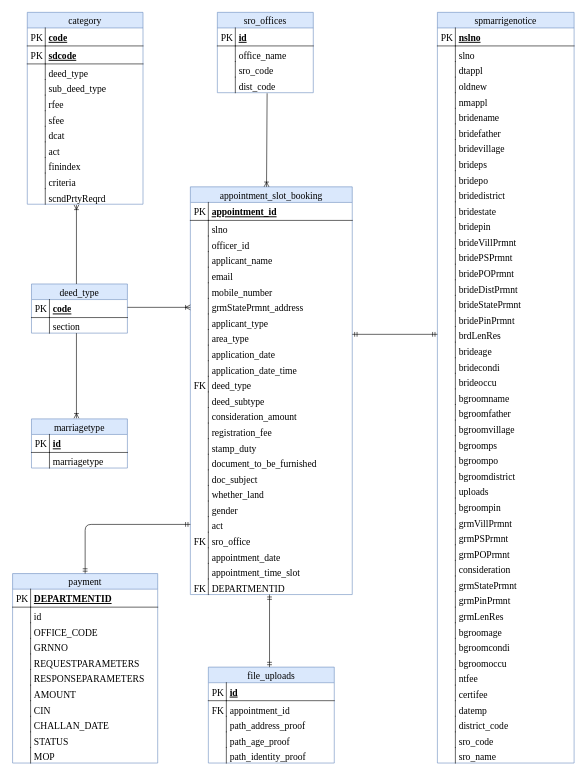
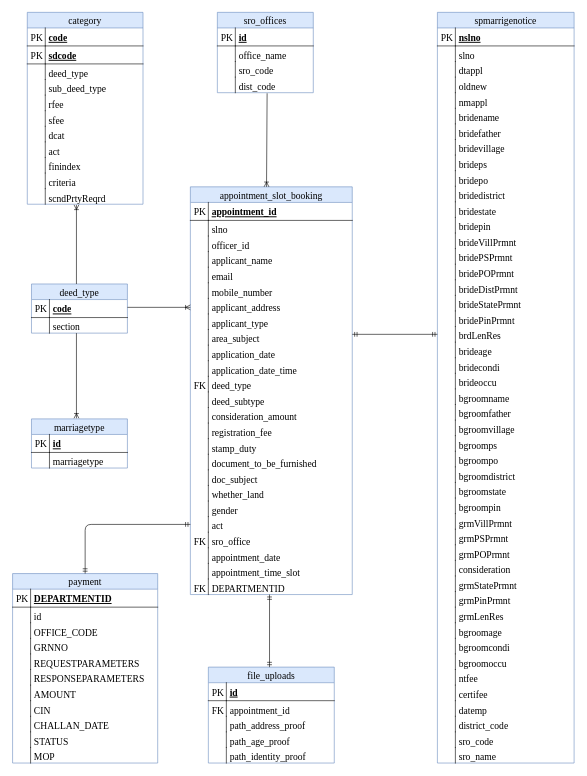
(268, 308) -> (255, 308)
(236, 339) -> (244, 339)
(477, 492) -> (489, 492)
